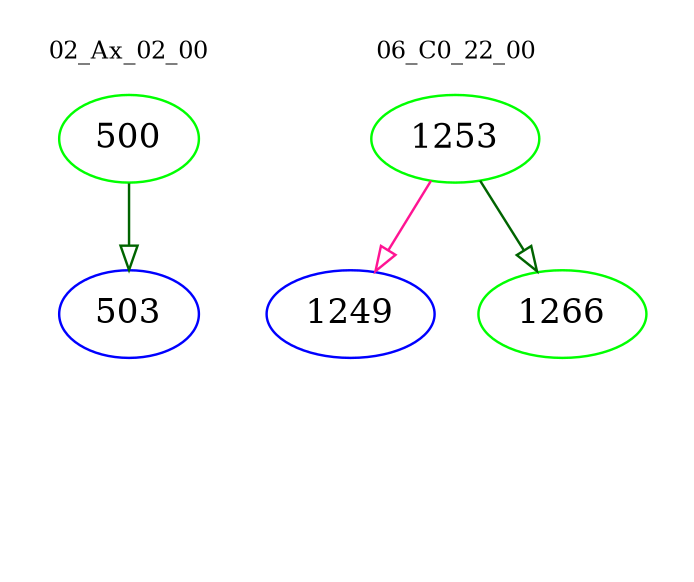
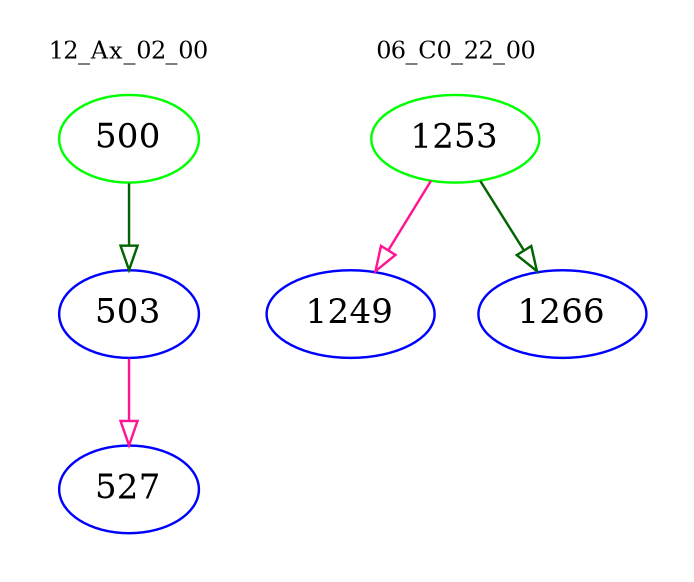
(129, 52) -> (129, 52)
(562, 314) -> (562, 314)
none -> (129, 489)
